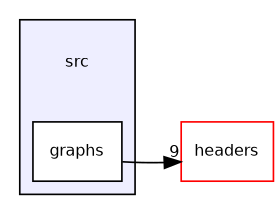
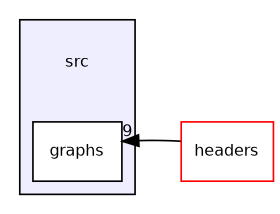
(145, 163) -> (160, 140)
